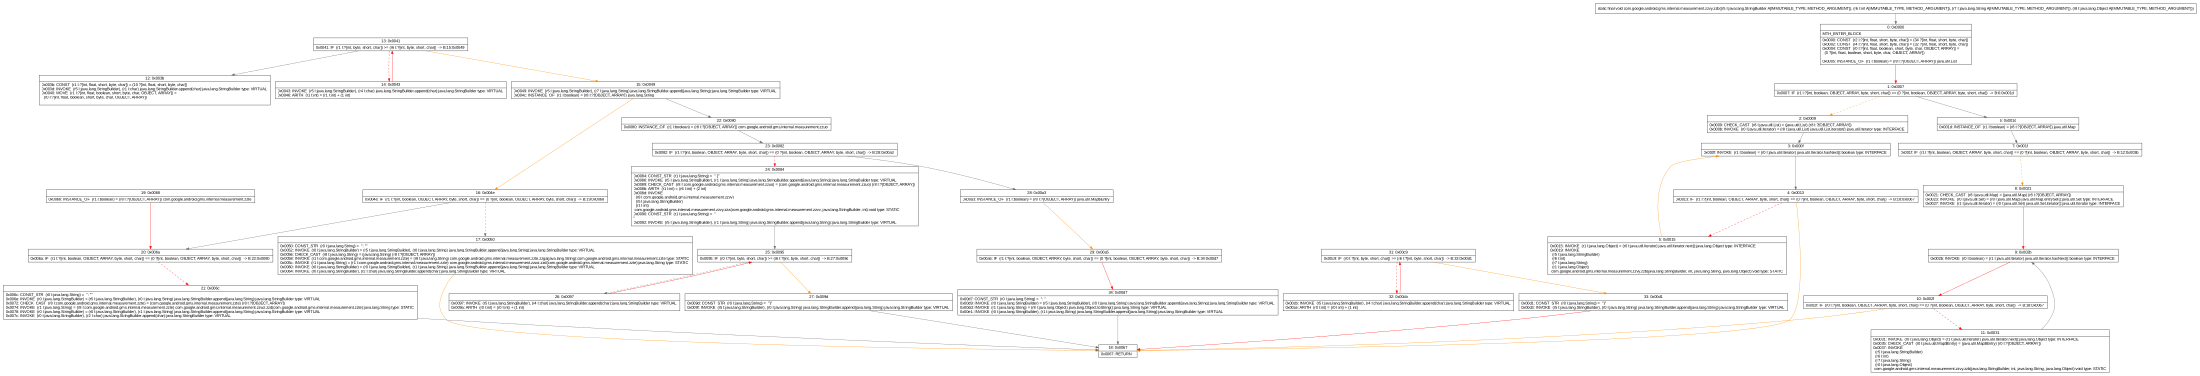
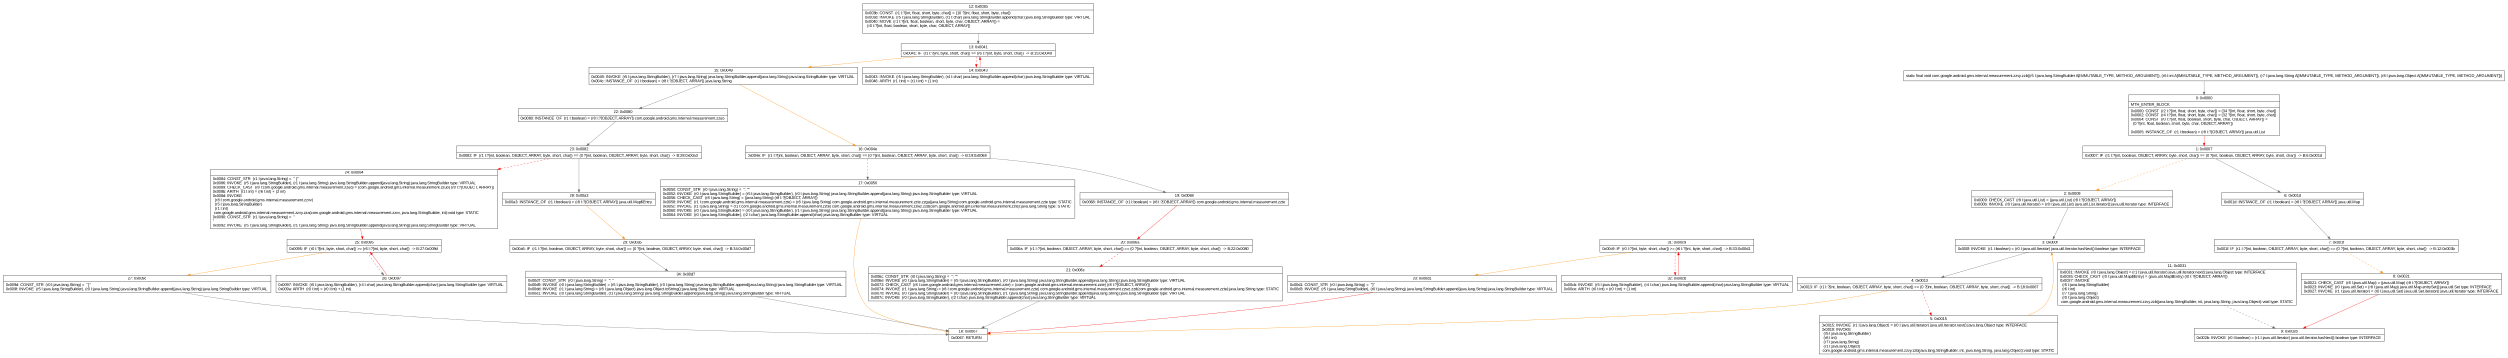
(296, 63) -> (978, 37)
(319, 226) -> (1078, 169)
(775, 236) -> (361, 233)
(1107, 274) -> (653, 261)
(2053, 296) -> (2248, 316)
(1925, 302) -> none
